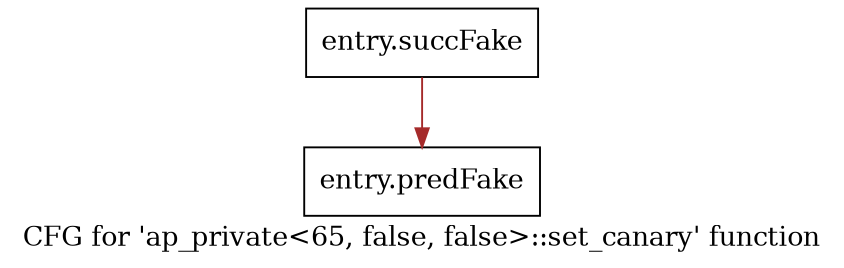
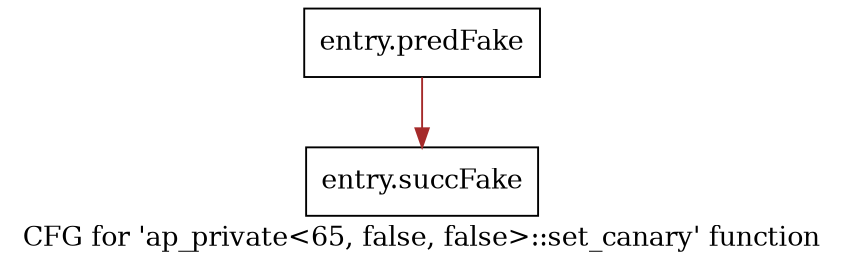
(422, 103) -> (422, 103)
